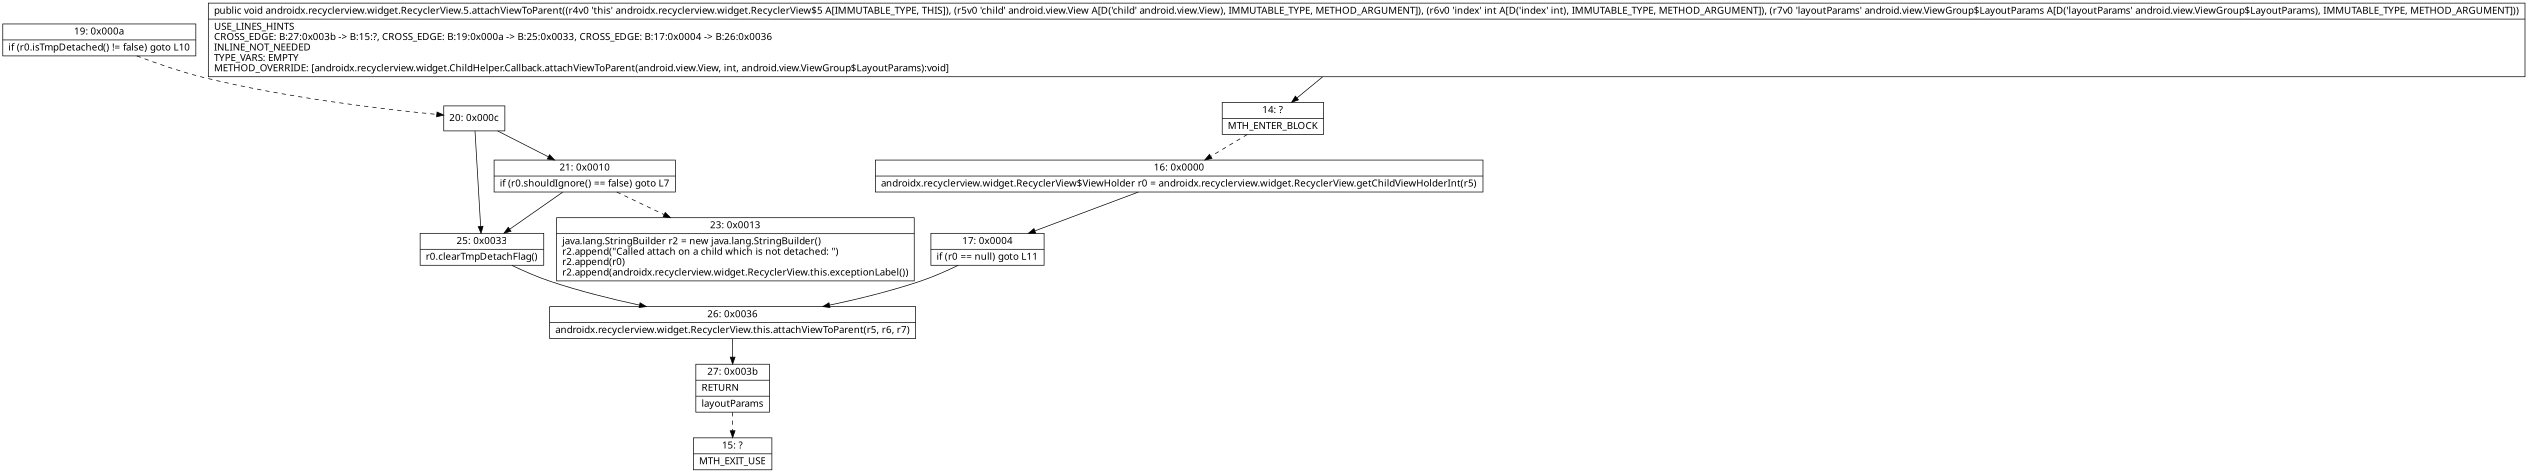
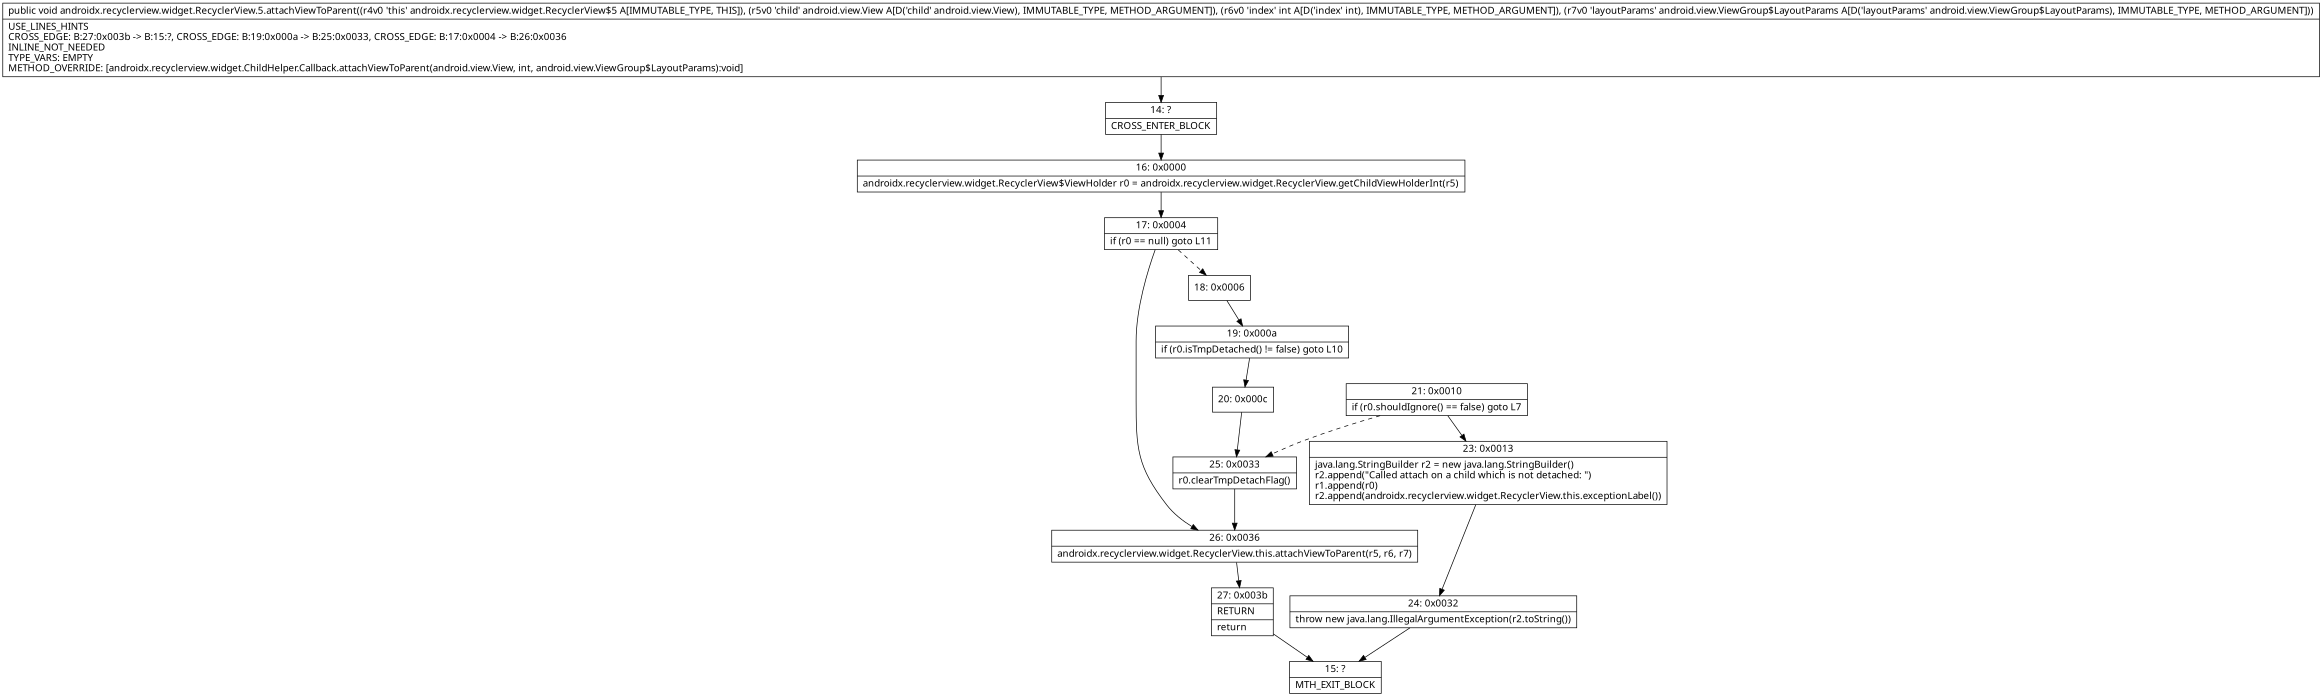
(285, 94) -> (1248, 369)
(1273, 126) -> (1161, 126)
(523, 144) -> none
(1229, 145) -> (1161, 144)
(640, 203) -> (1455, 426)
(536, 211) -> (1325, 433)
(594, 262) -> (1347, 486)
none -> (1219, 288)
(733, 404) -> (1232, 627)
(733, 421) -> (1290, 646)
(733, 461) -> (1335, 685)
none -> (1433, 612)
